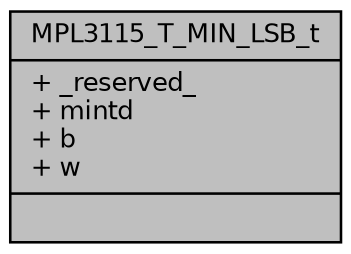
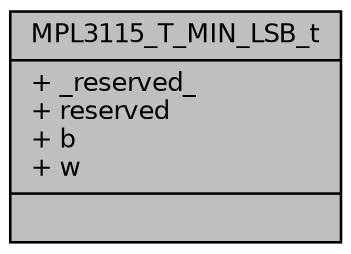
(82, 112) -> (101, 112)
